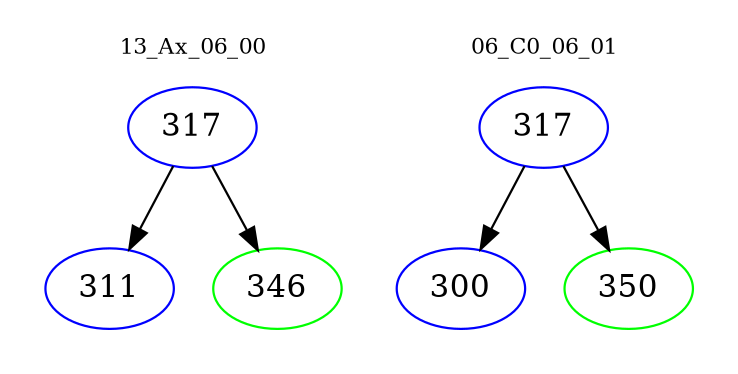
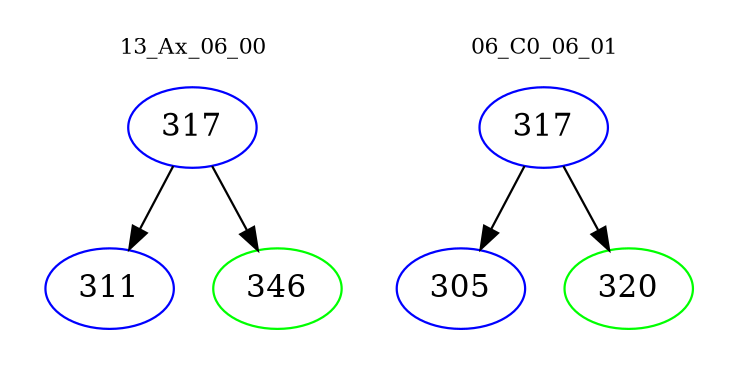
(461, 289) -> (461, 289)
(629, 289) -> (629, 289)
